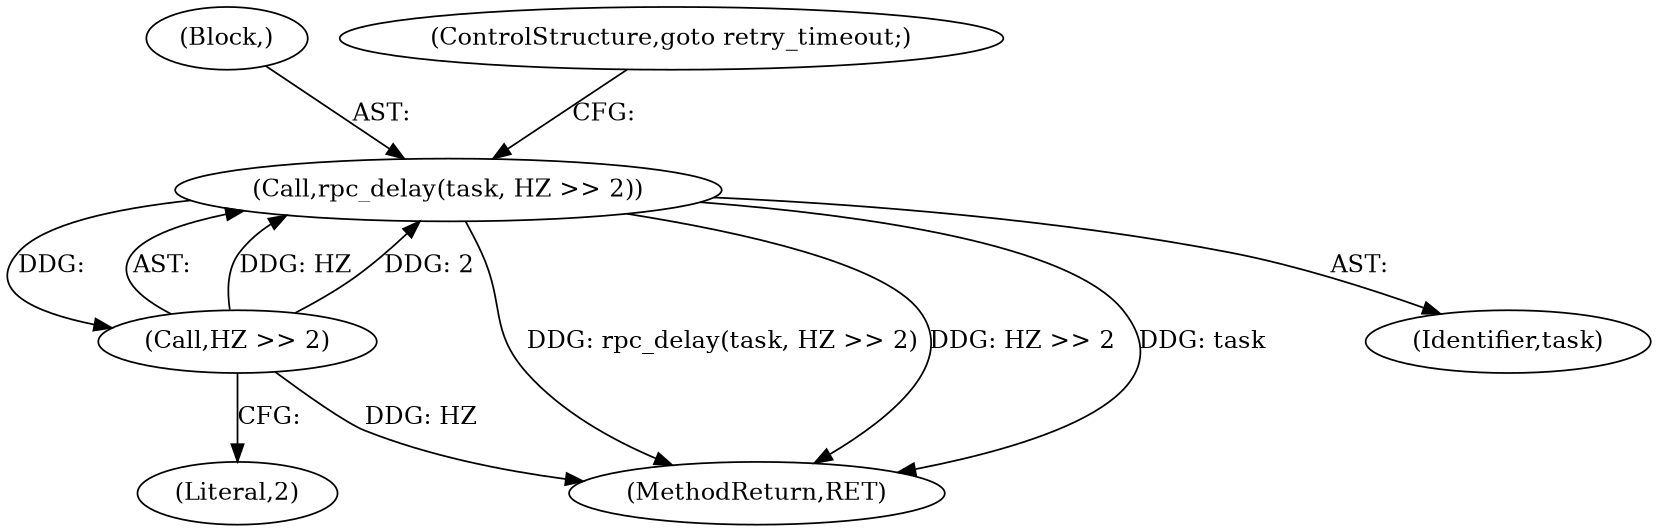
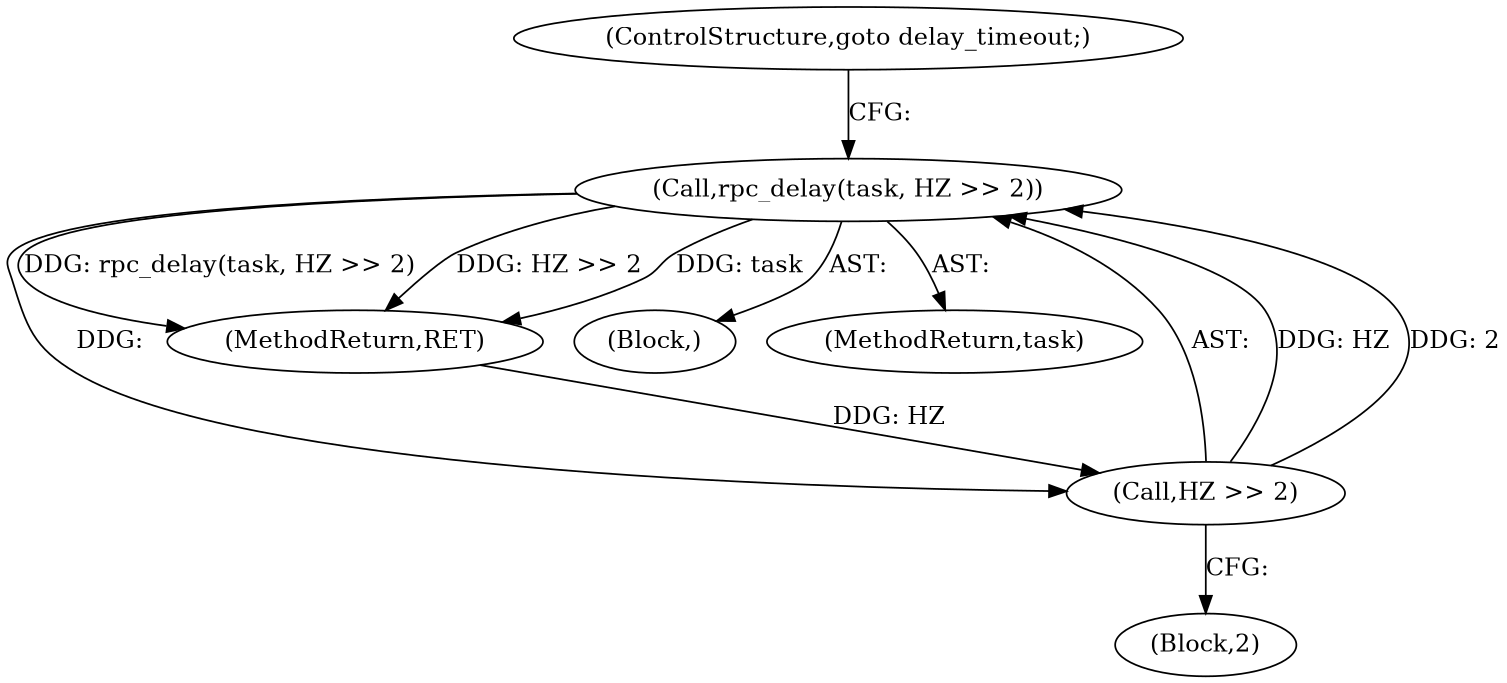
(672, 38) -> (848, 38)
(327, 107) -> (802, 285)
(1508, 342) -> (955, 342)
(412, 447) -> (781, 418)
(238, 493) -> (1206, 645)
